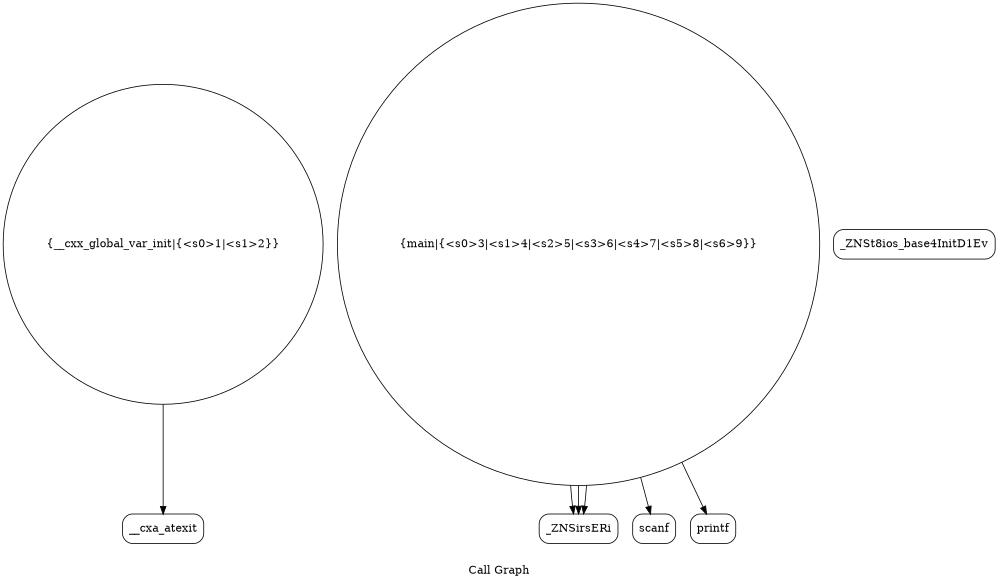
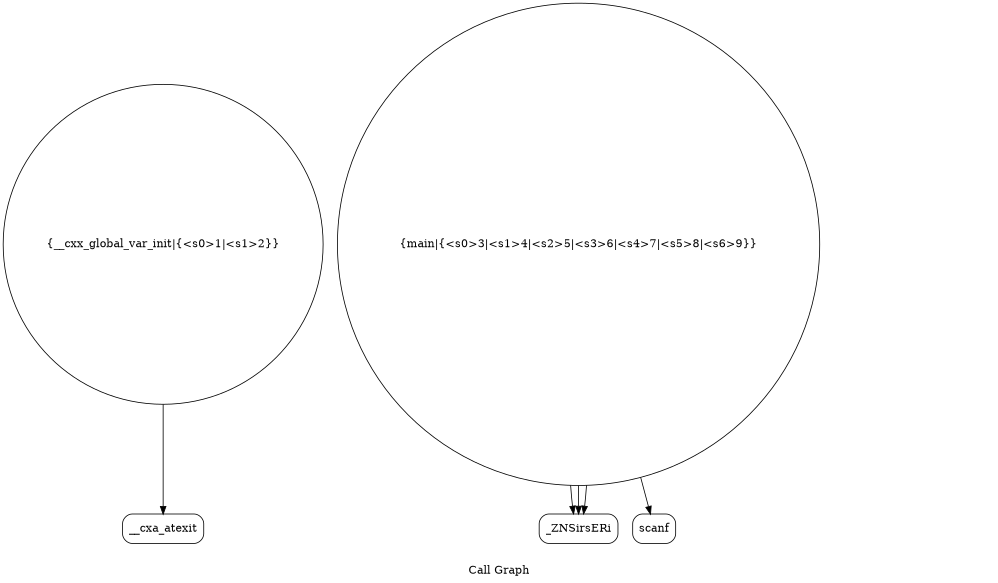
(914, 244) -> none
(713, 529) -> none
